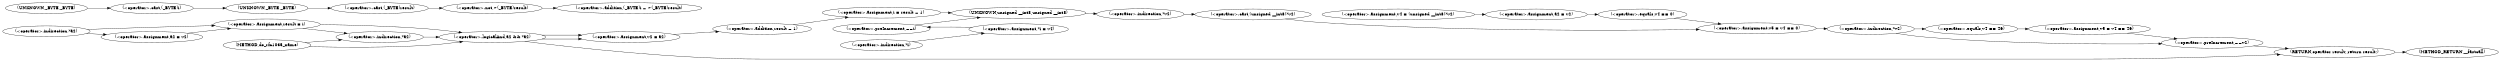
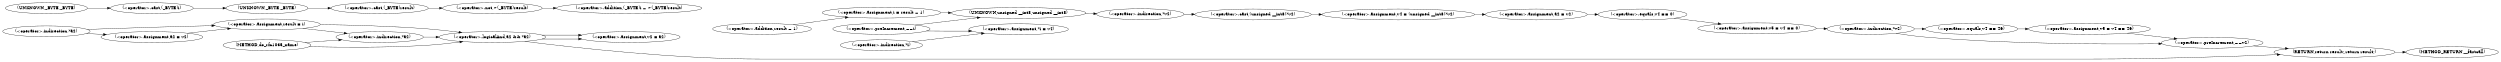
(951, 27) -> (948, 31)
(1491, 29) -> (1315, 14)
(695, 33) -> none
(2334, 52) -> (2334, 52)
